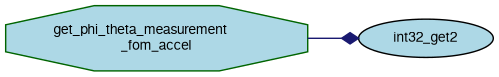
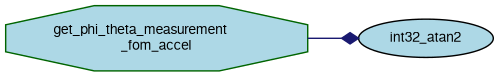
(426, 38) -> (426, 38)
